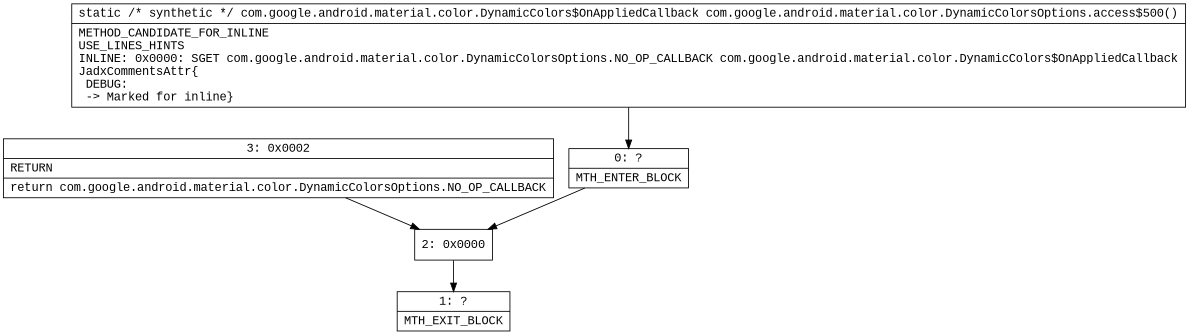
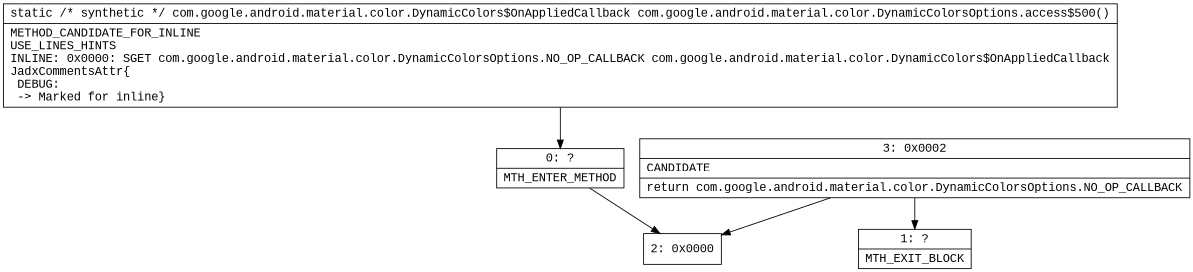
(32, 168) -> (679, 168)
(629, 178) -> (560, 178)
(454, 272) -> (915, 209)
